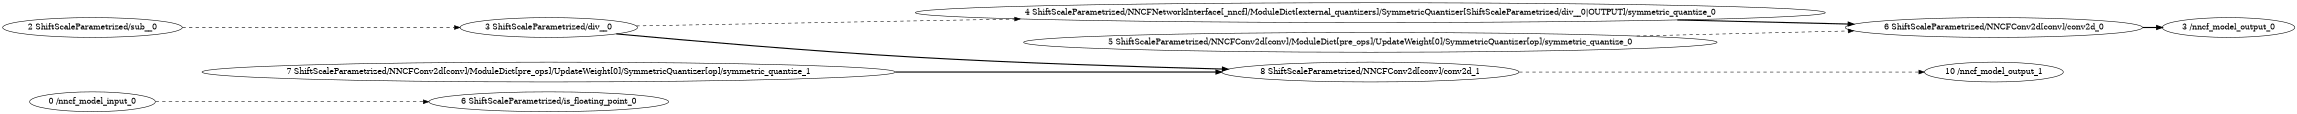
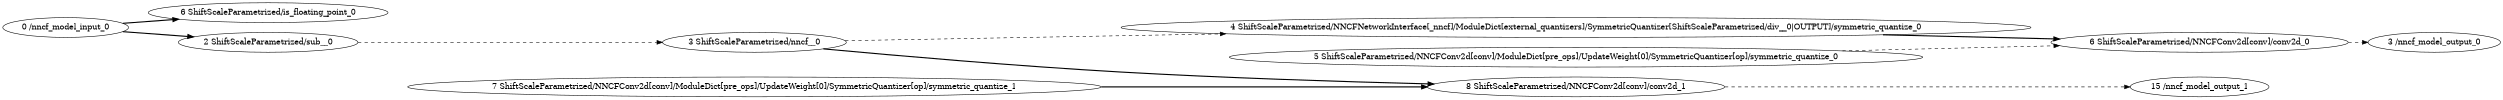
(549, 28) -> (754, 42)
(2150, 28) -> (2355, 42)
none -> (155, 34)
(1994, 72) -> (2200, 87)
(289, 102) -> (148, 21)
